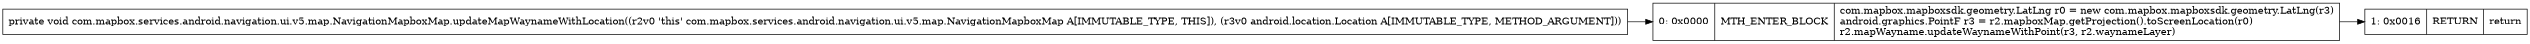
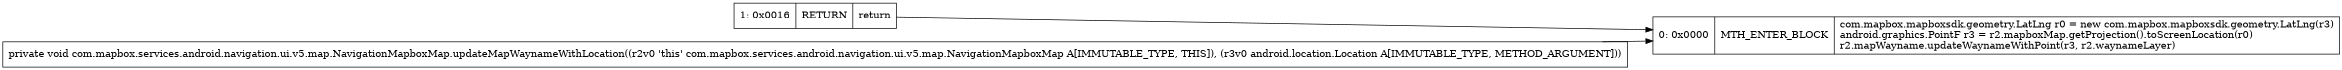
(2349, 22) -> (1271, 23)
